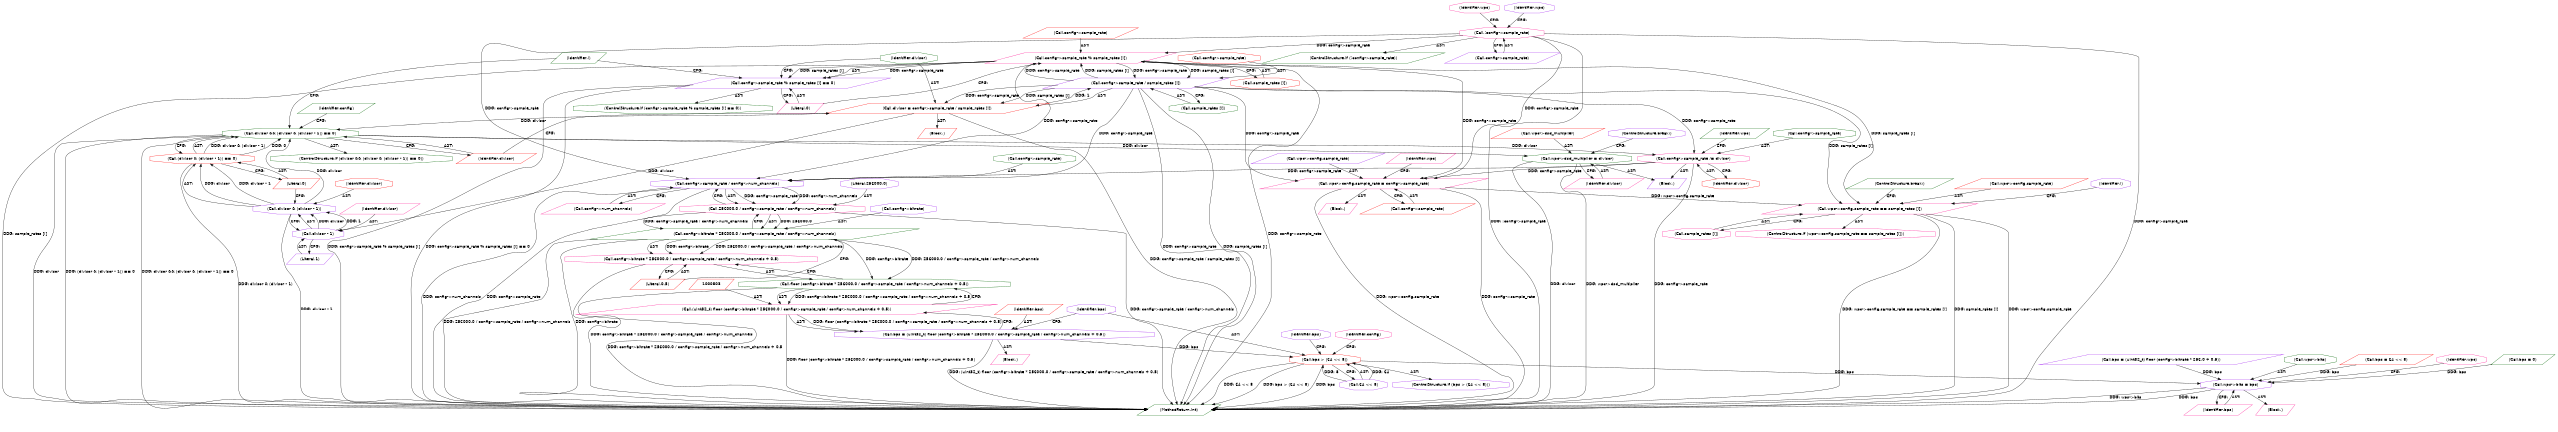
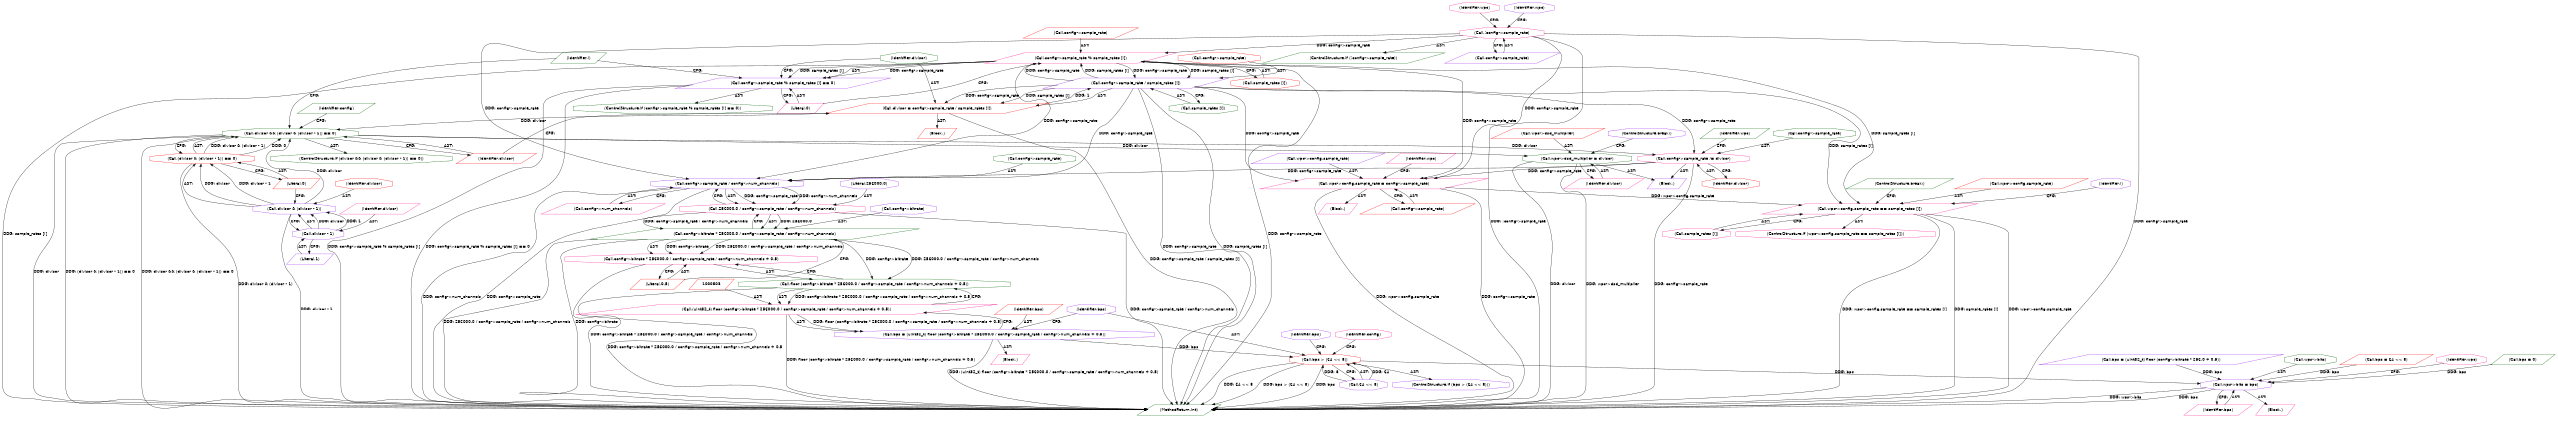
(628, 174) -> none
